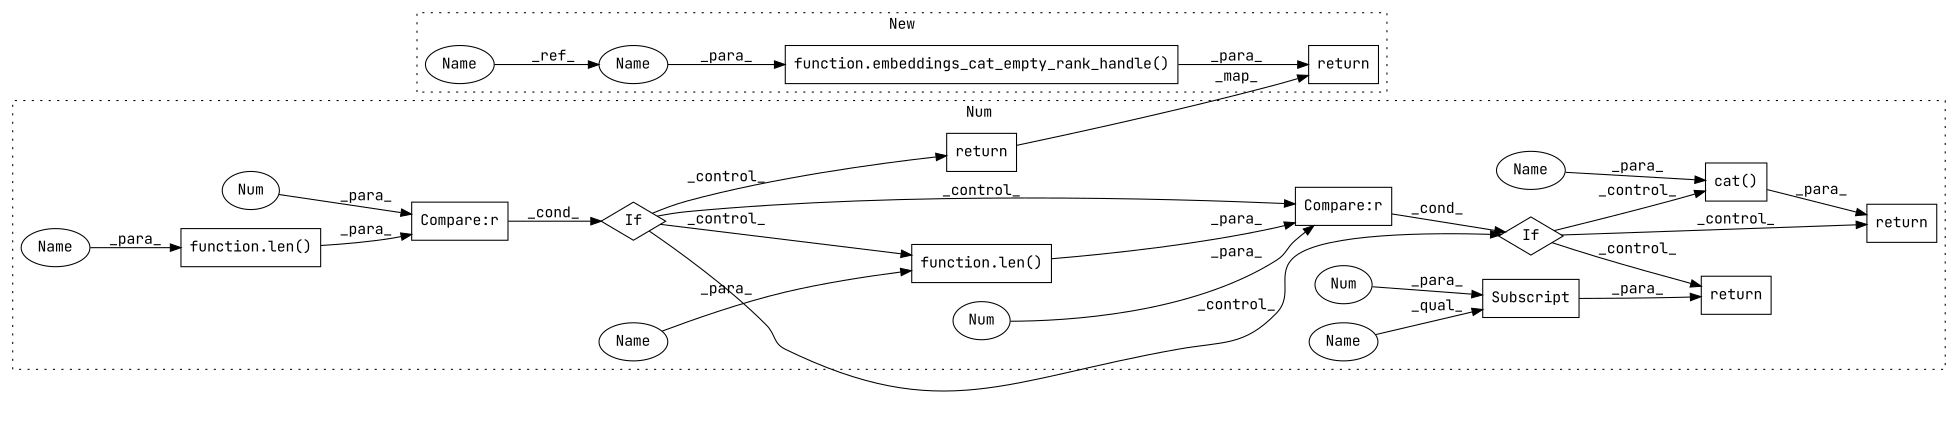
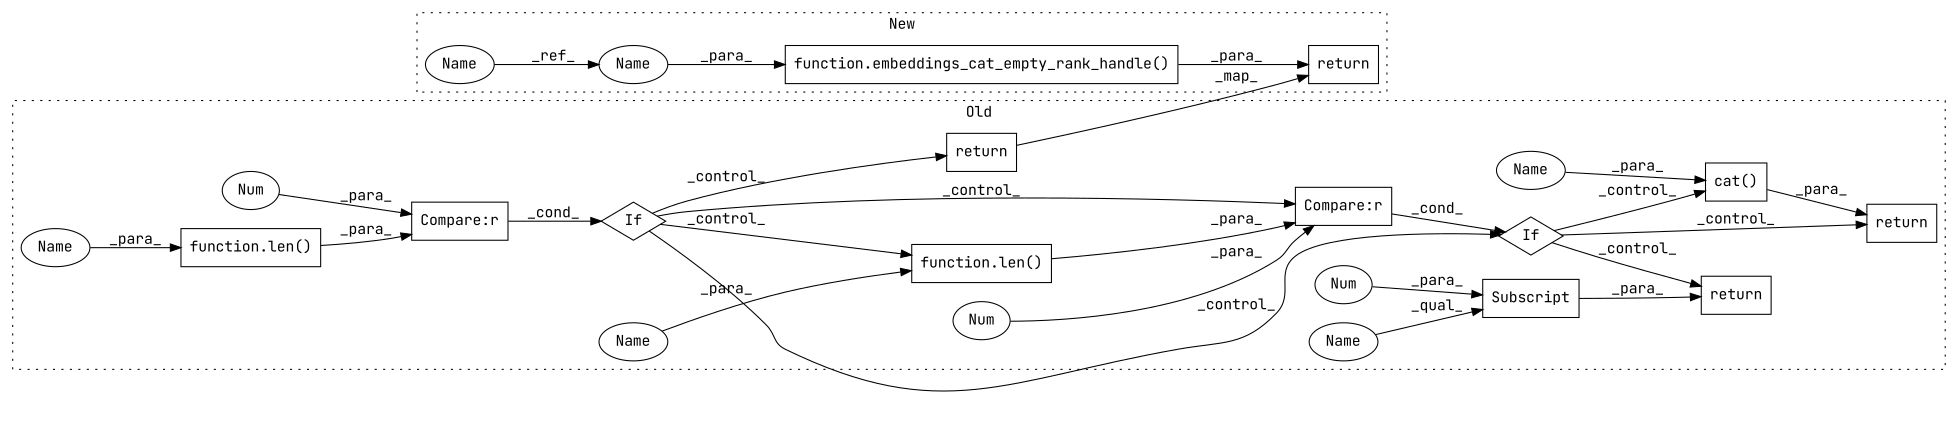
(979, 113) -> (979, 113)
